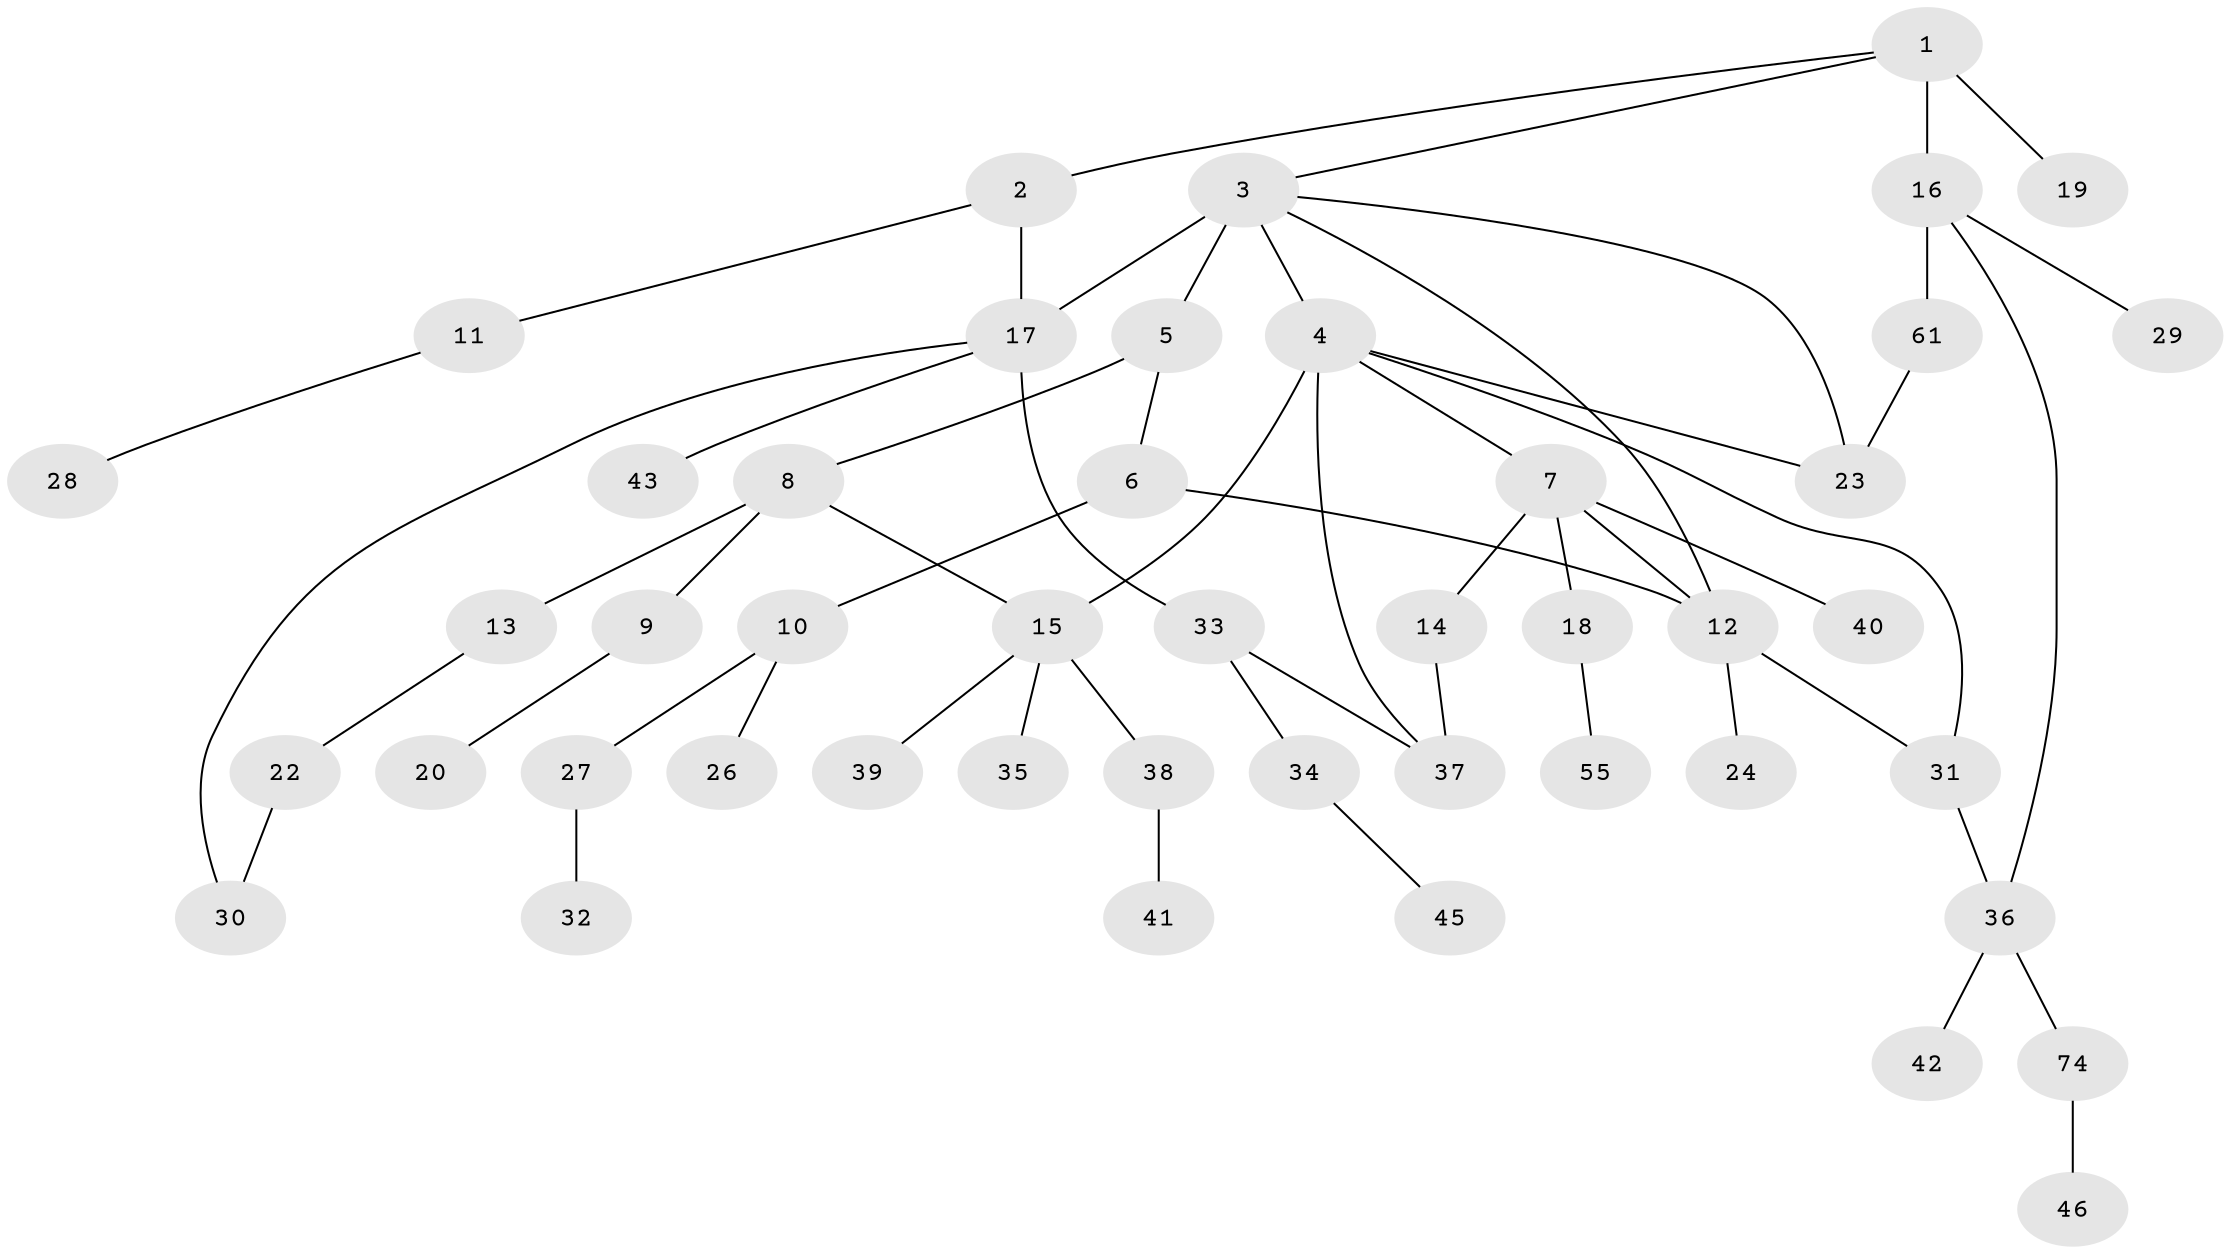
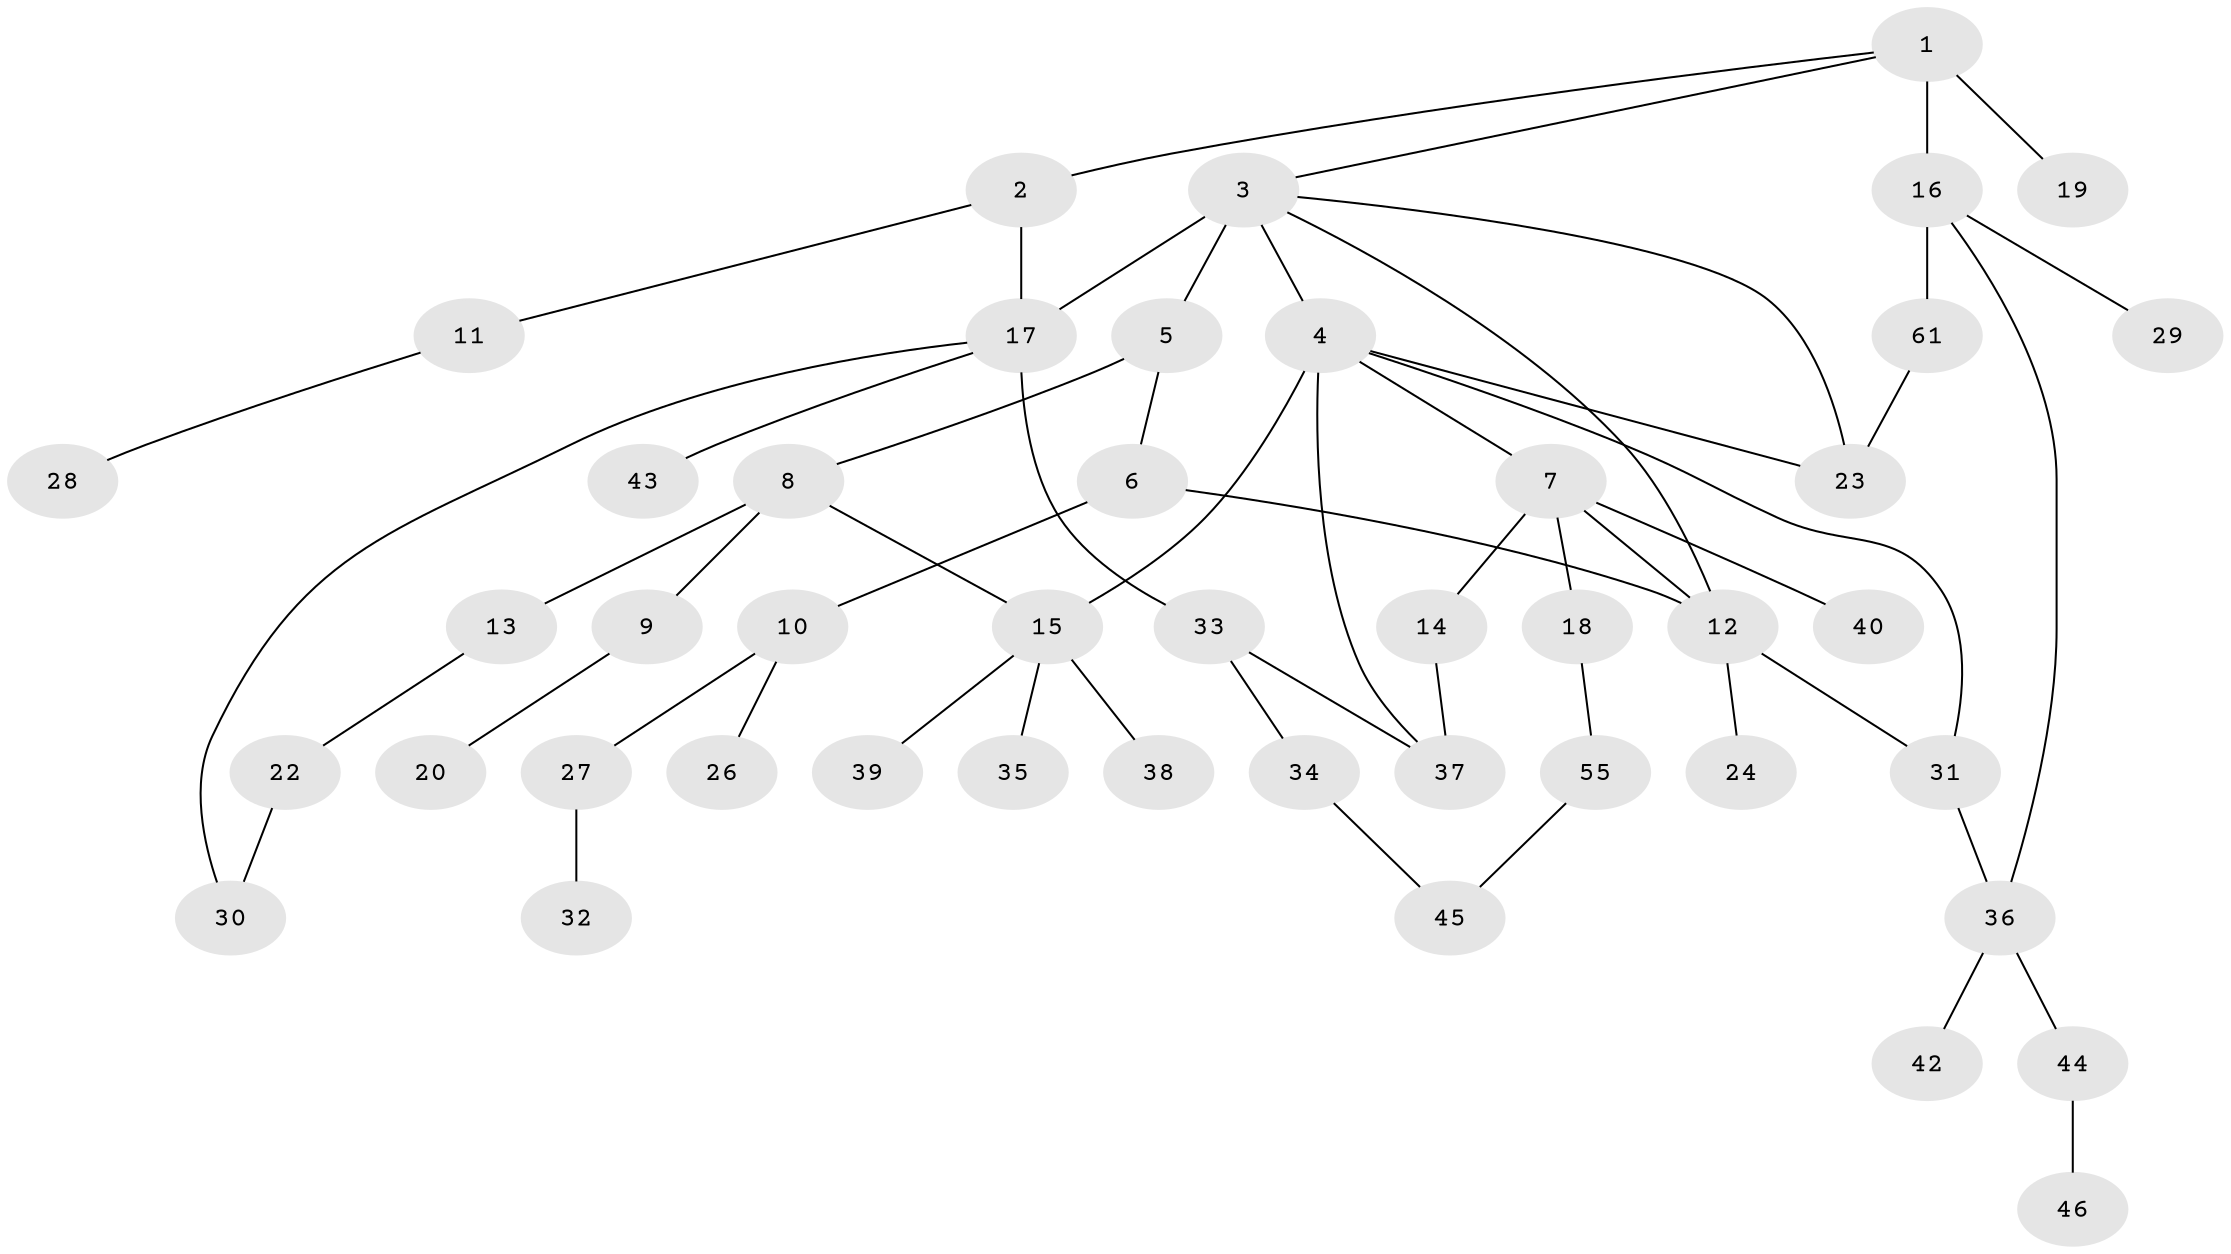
none -> (1523, 845)
(1159, 918) -> none
(2073, 1064) -> (2073, 1064)
